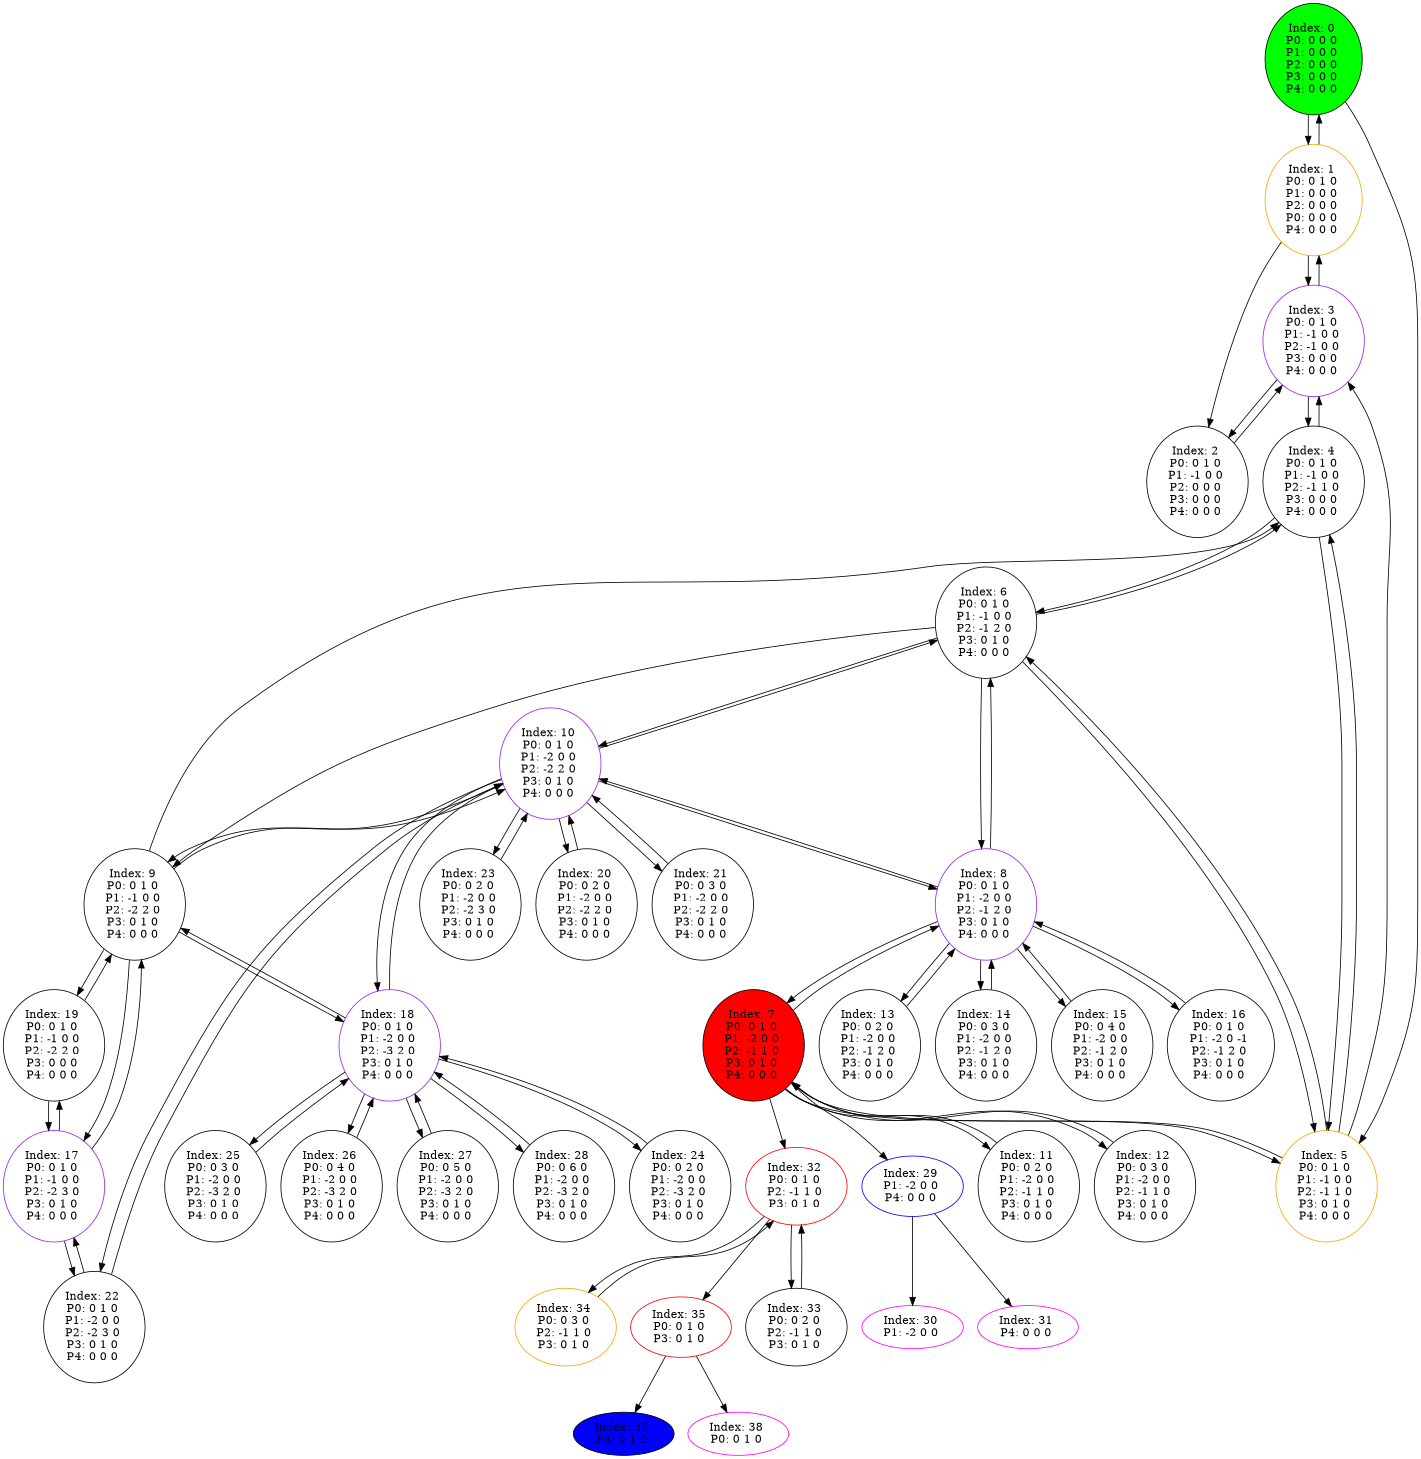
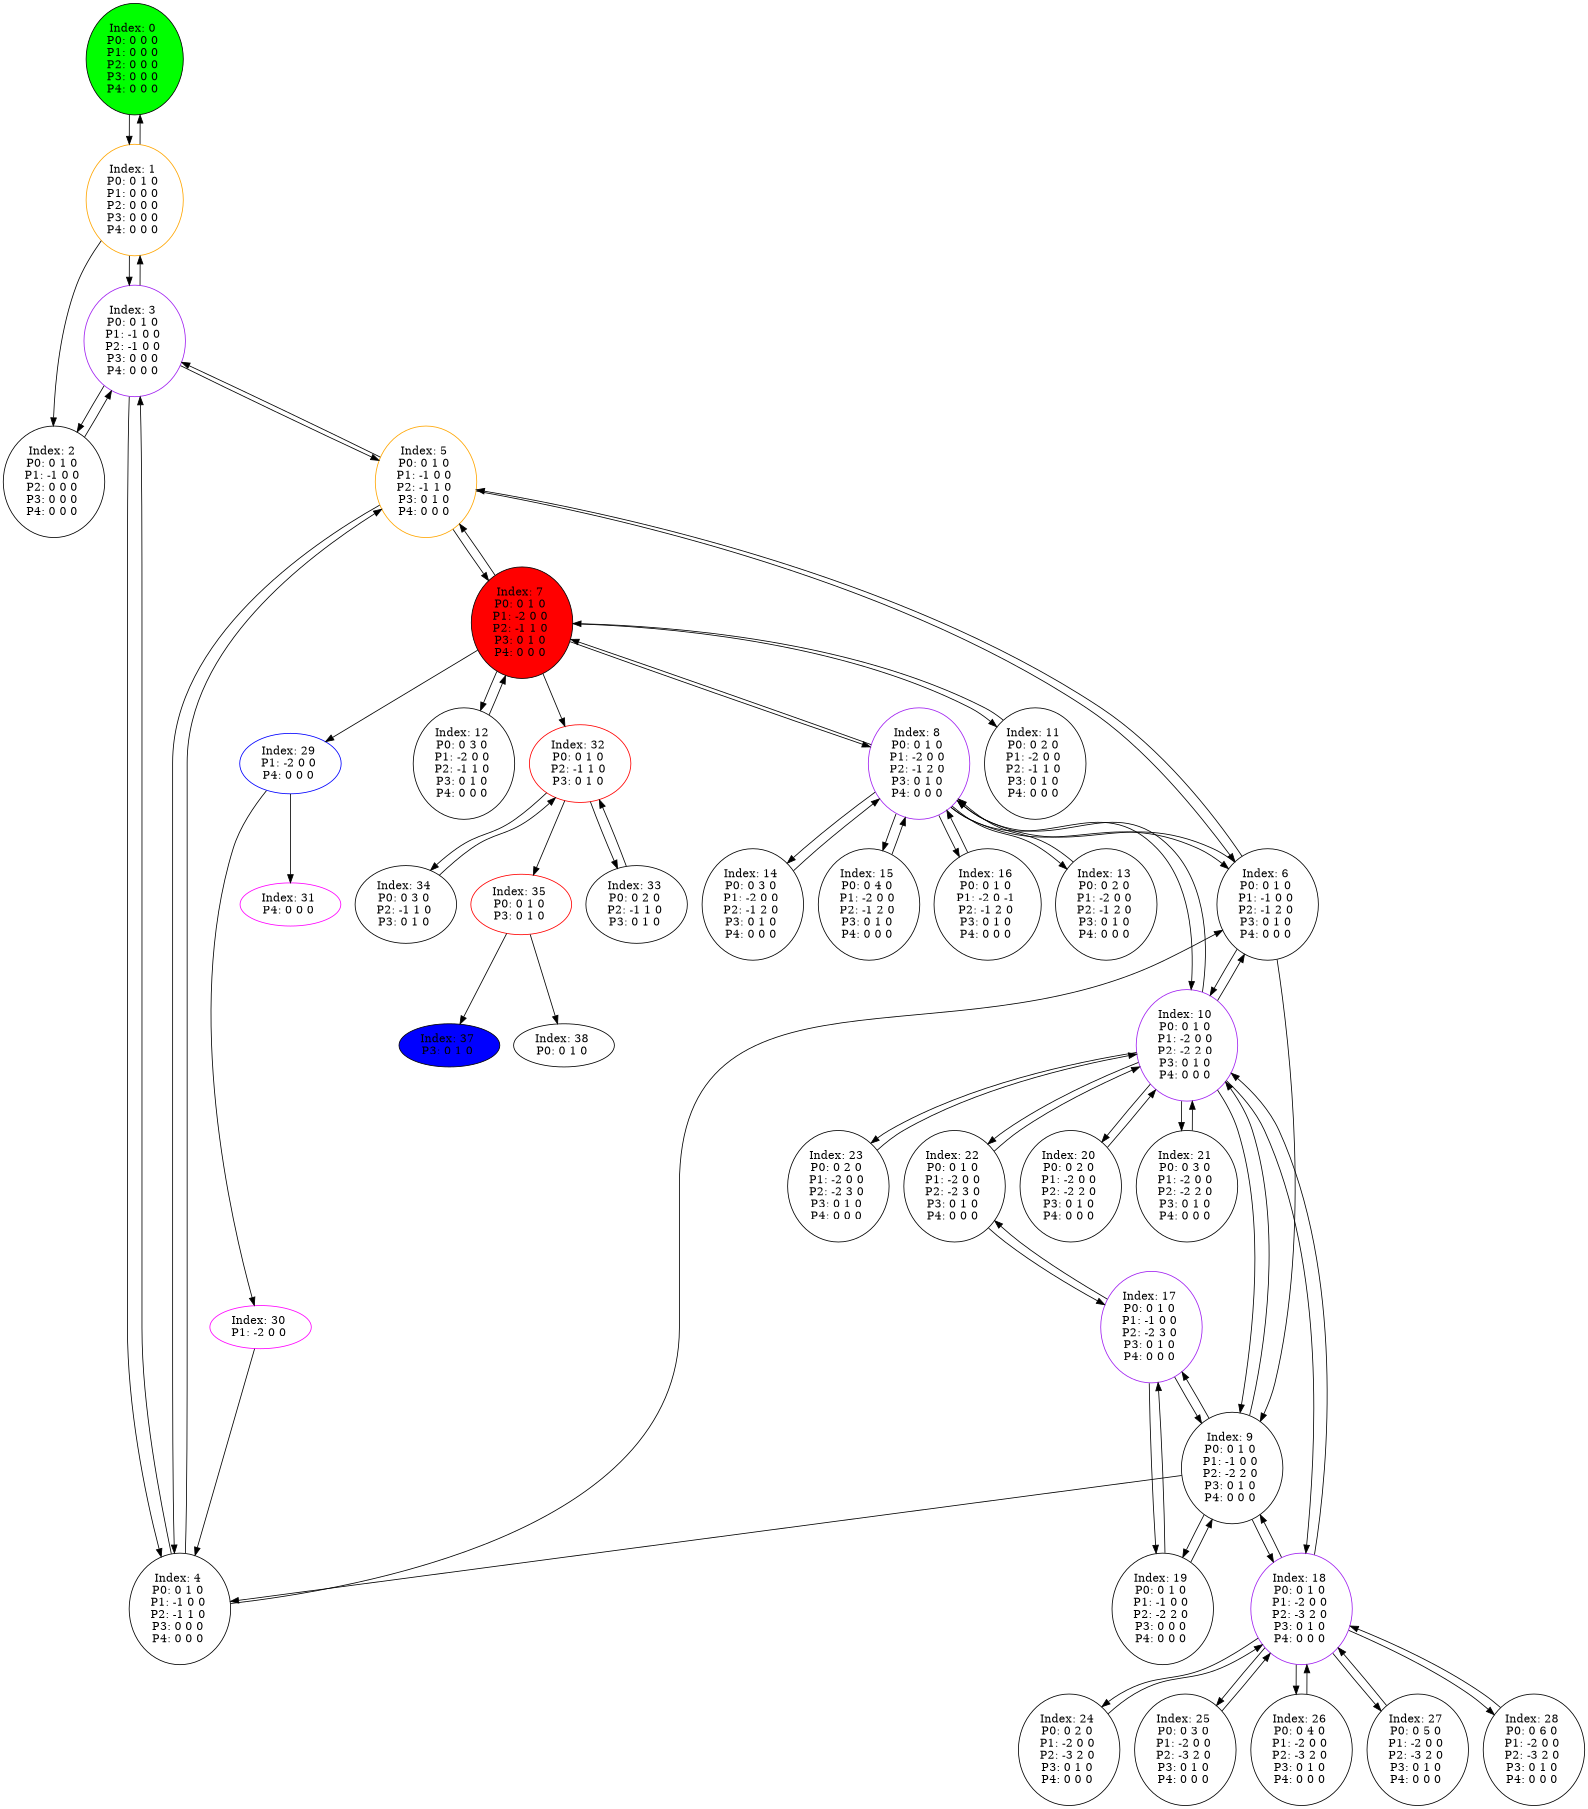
(1314, 200) -> (135, 200)
(1177, 577) -> (226, 1448)
(1418, 617) -> (276, 412)
(566, 1327) -> (406, 904)
(738, 1434) -> (564, 1045)
